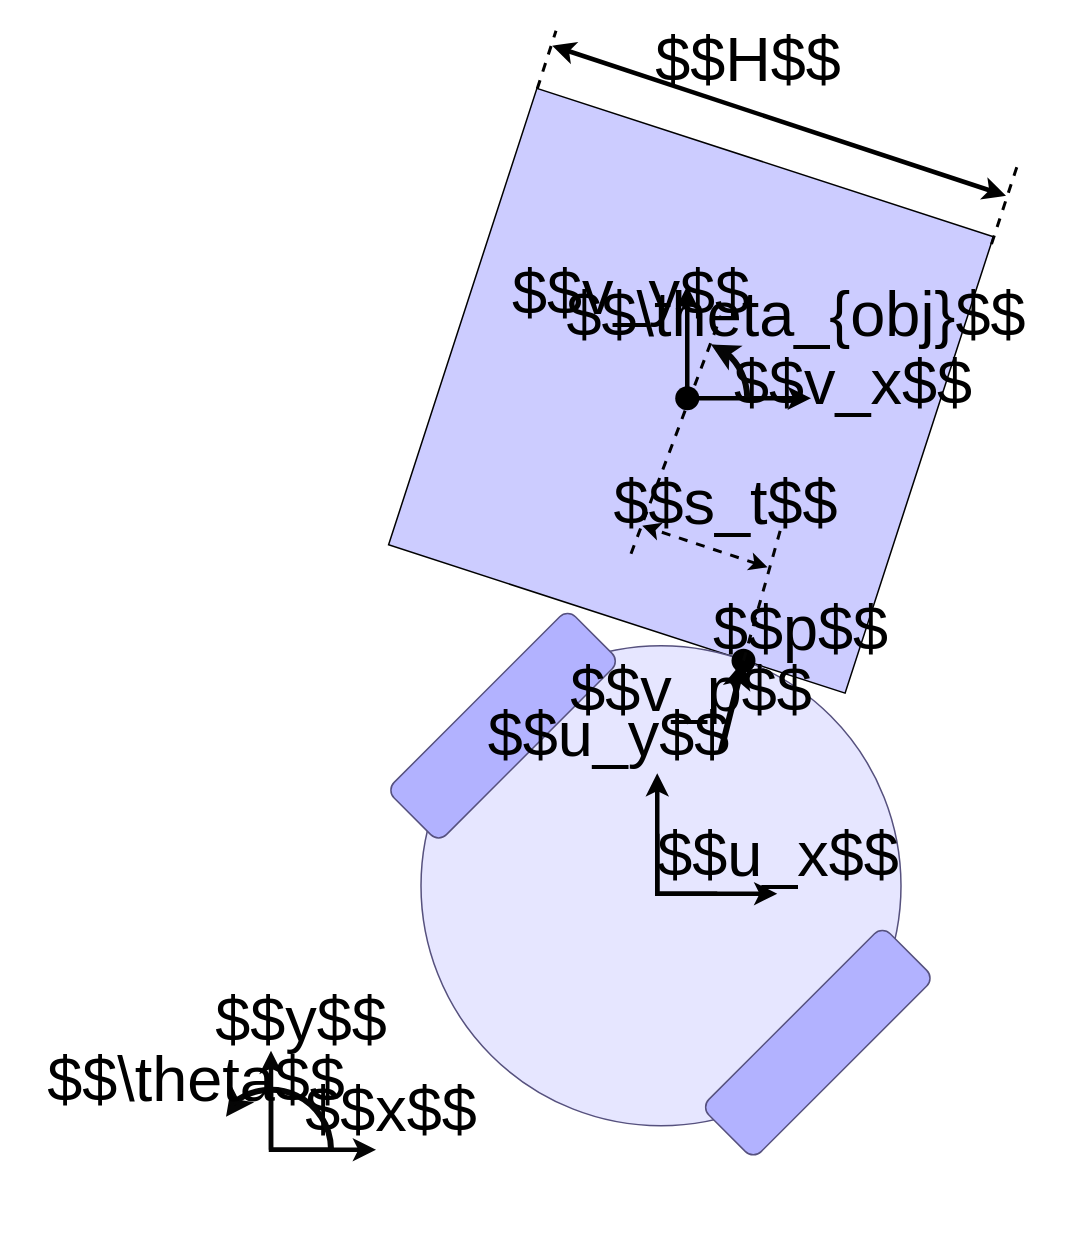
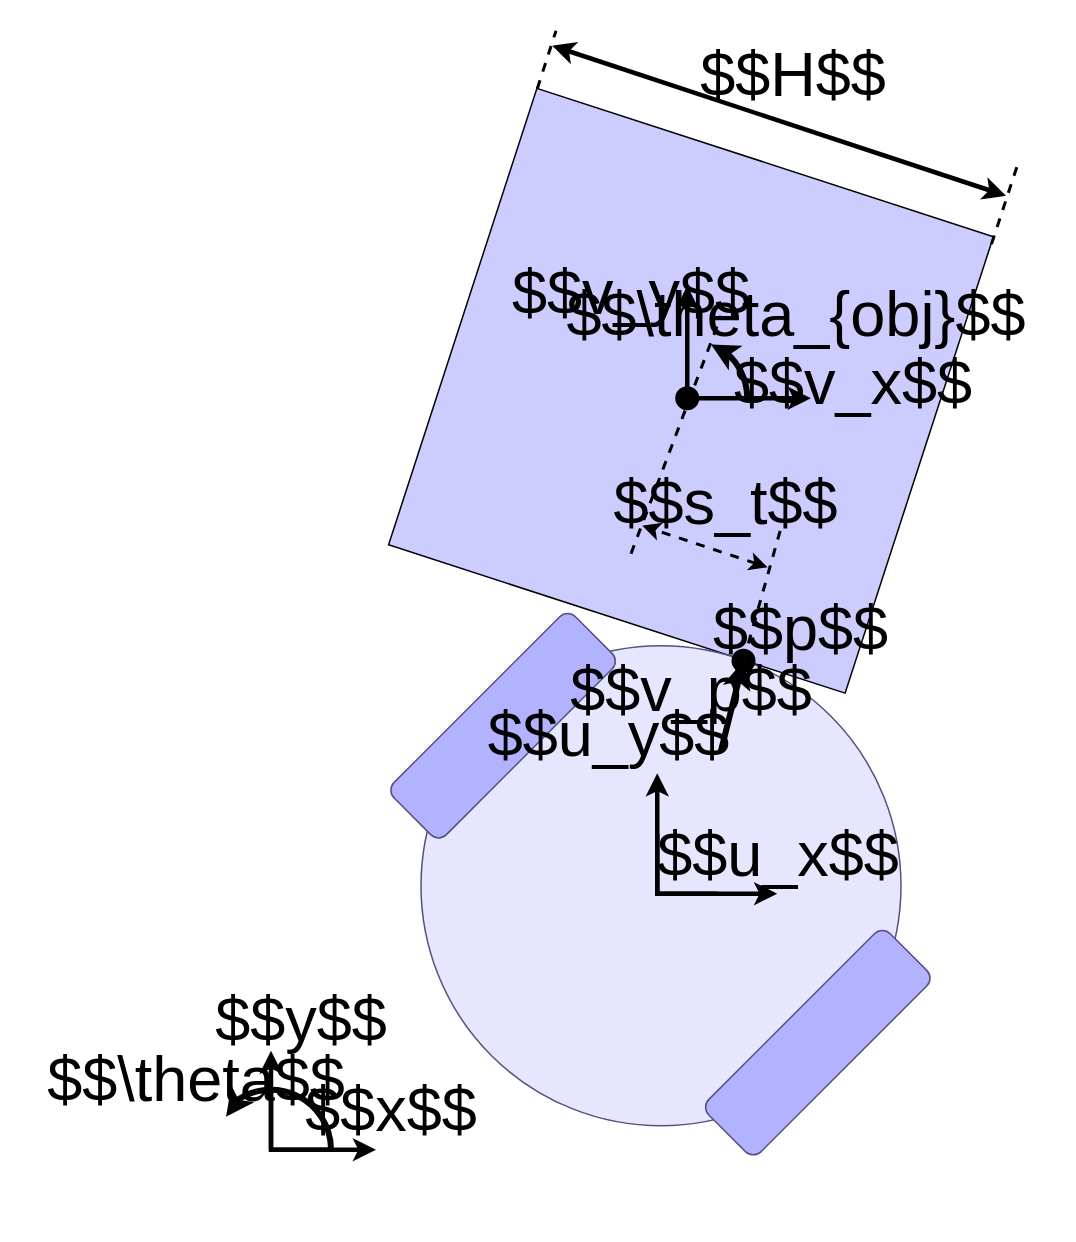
(747, 61) -> (792, 76)
